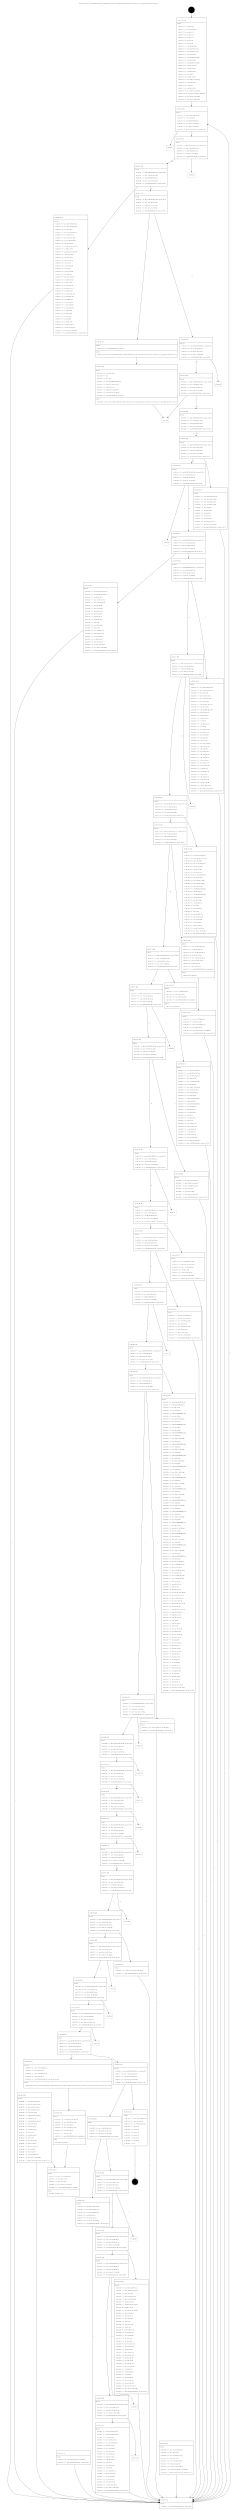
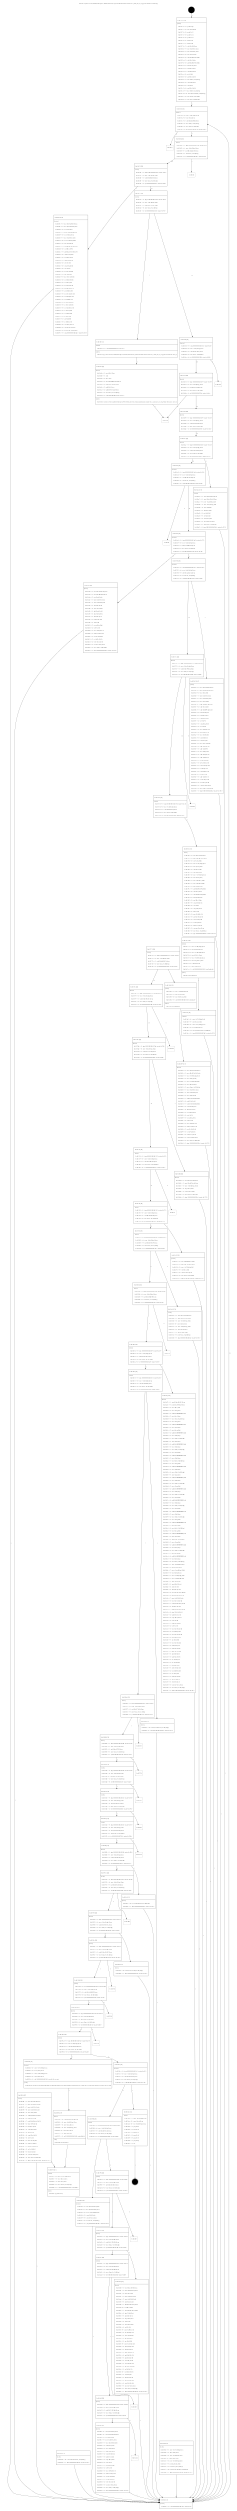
(170, 834) -> none
none -> (138, 1902)
